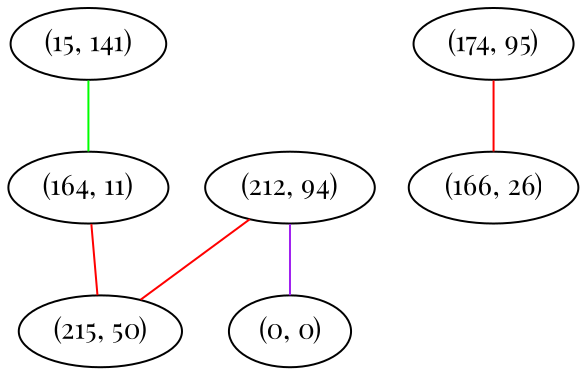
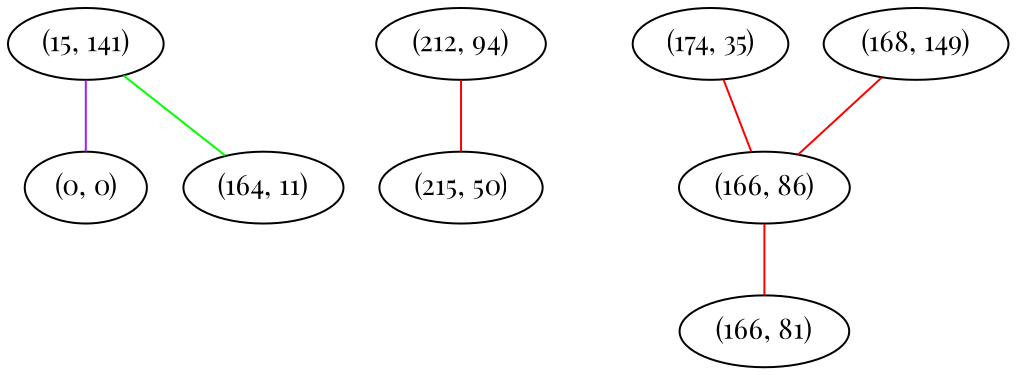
(494, 44) -> (711, 44)
none -> (916, 44)
(494, 188) -> (764, 188)
(94, 260) -> none
(290, 260) -> (86, 116)
none -> (764, 331)
